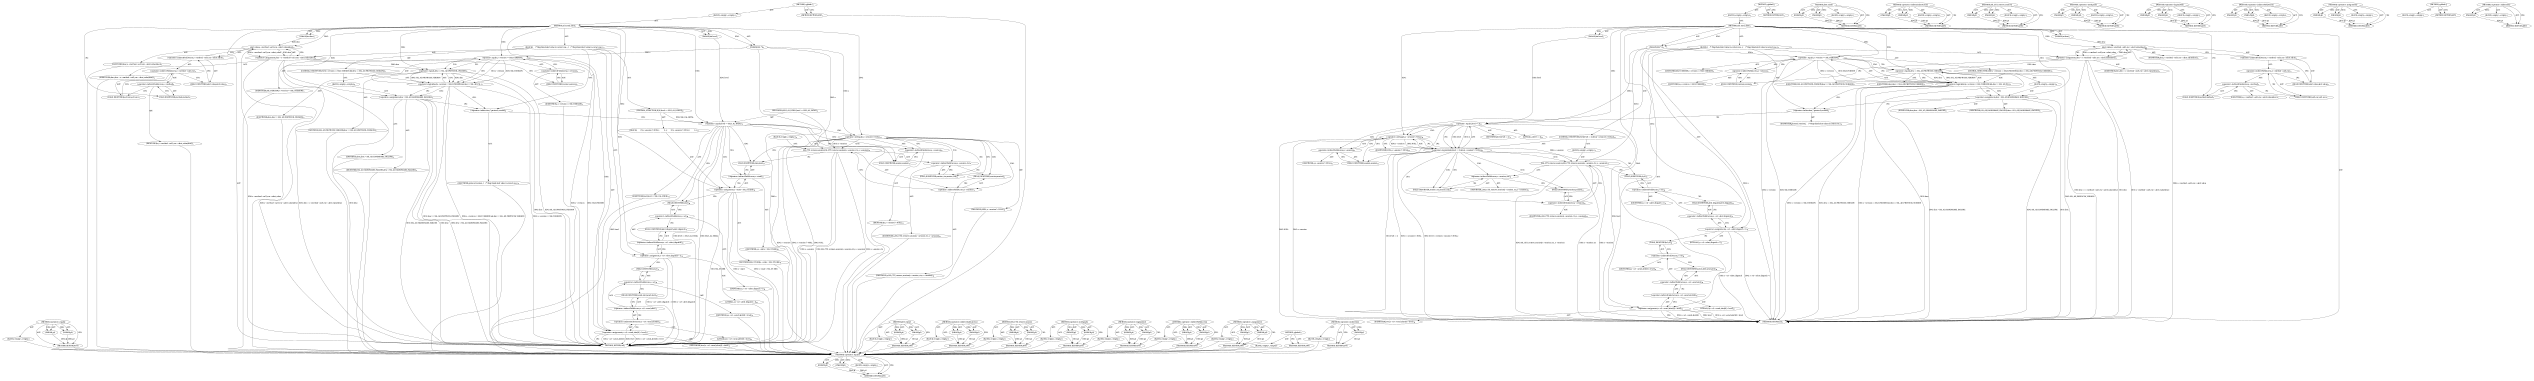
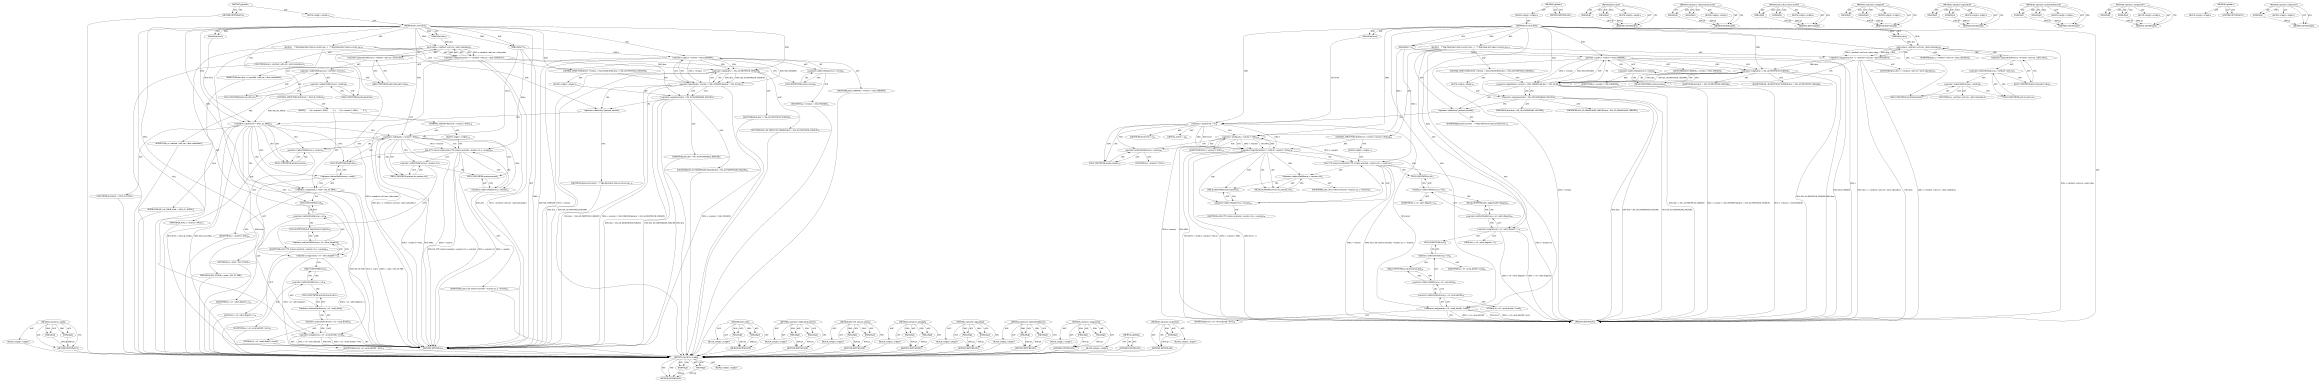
(760, 117) -> (209, 167)
none -> (451, 124)
(1470, 139) -> none
